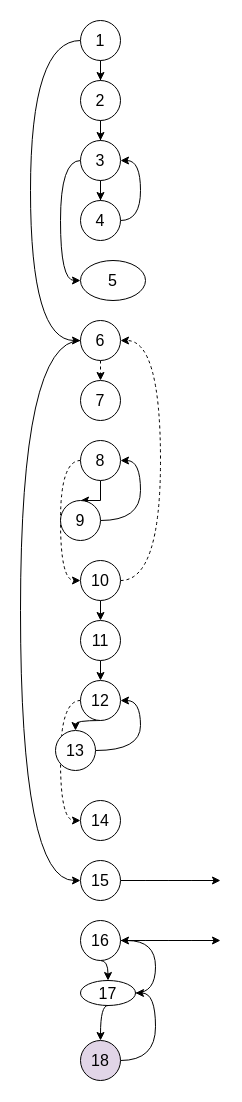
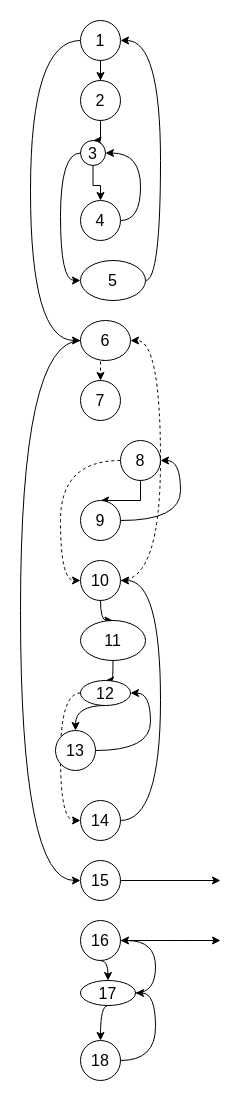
none -> (160, 156)
(101, 161) -> (93, 153)
(101, 341) -> (106, 341)
(101, 461) -> (141, 461)
(81, 521) -> (101, 521)
(101, 641) -> (113, 641)
(101, 701) -> (106, 693)
none -> (160, 703)
(101, 1061) -> (101, 1061)
